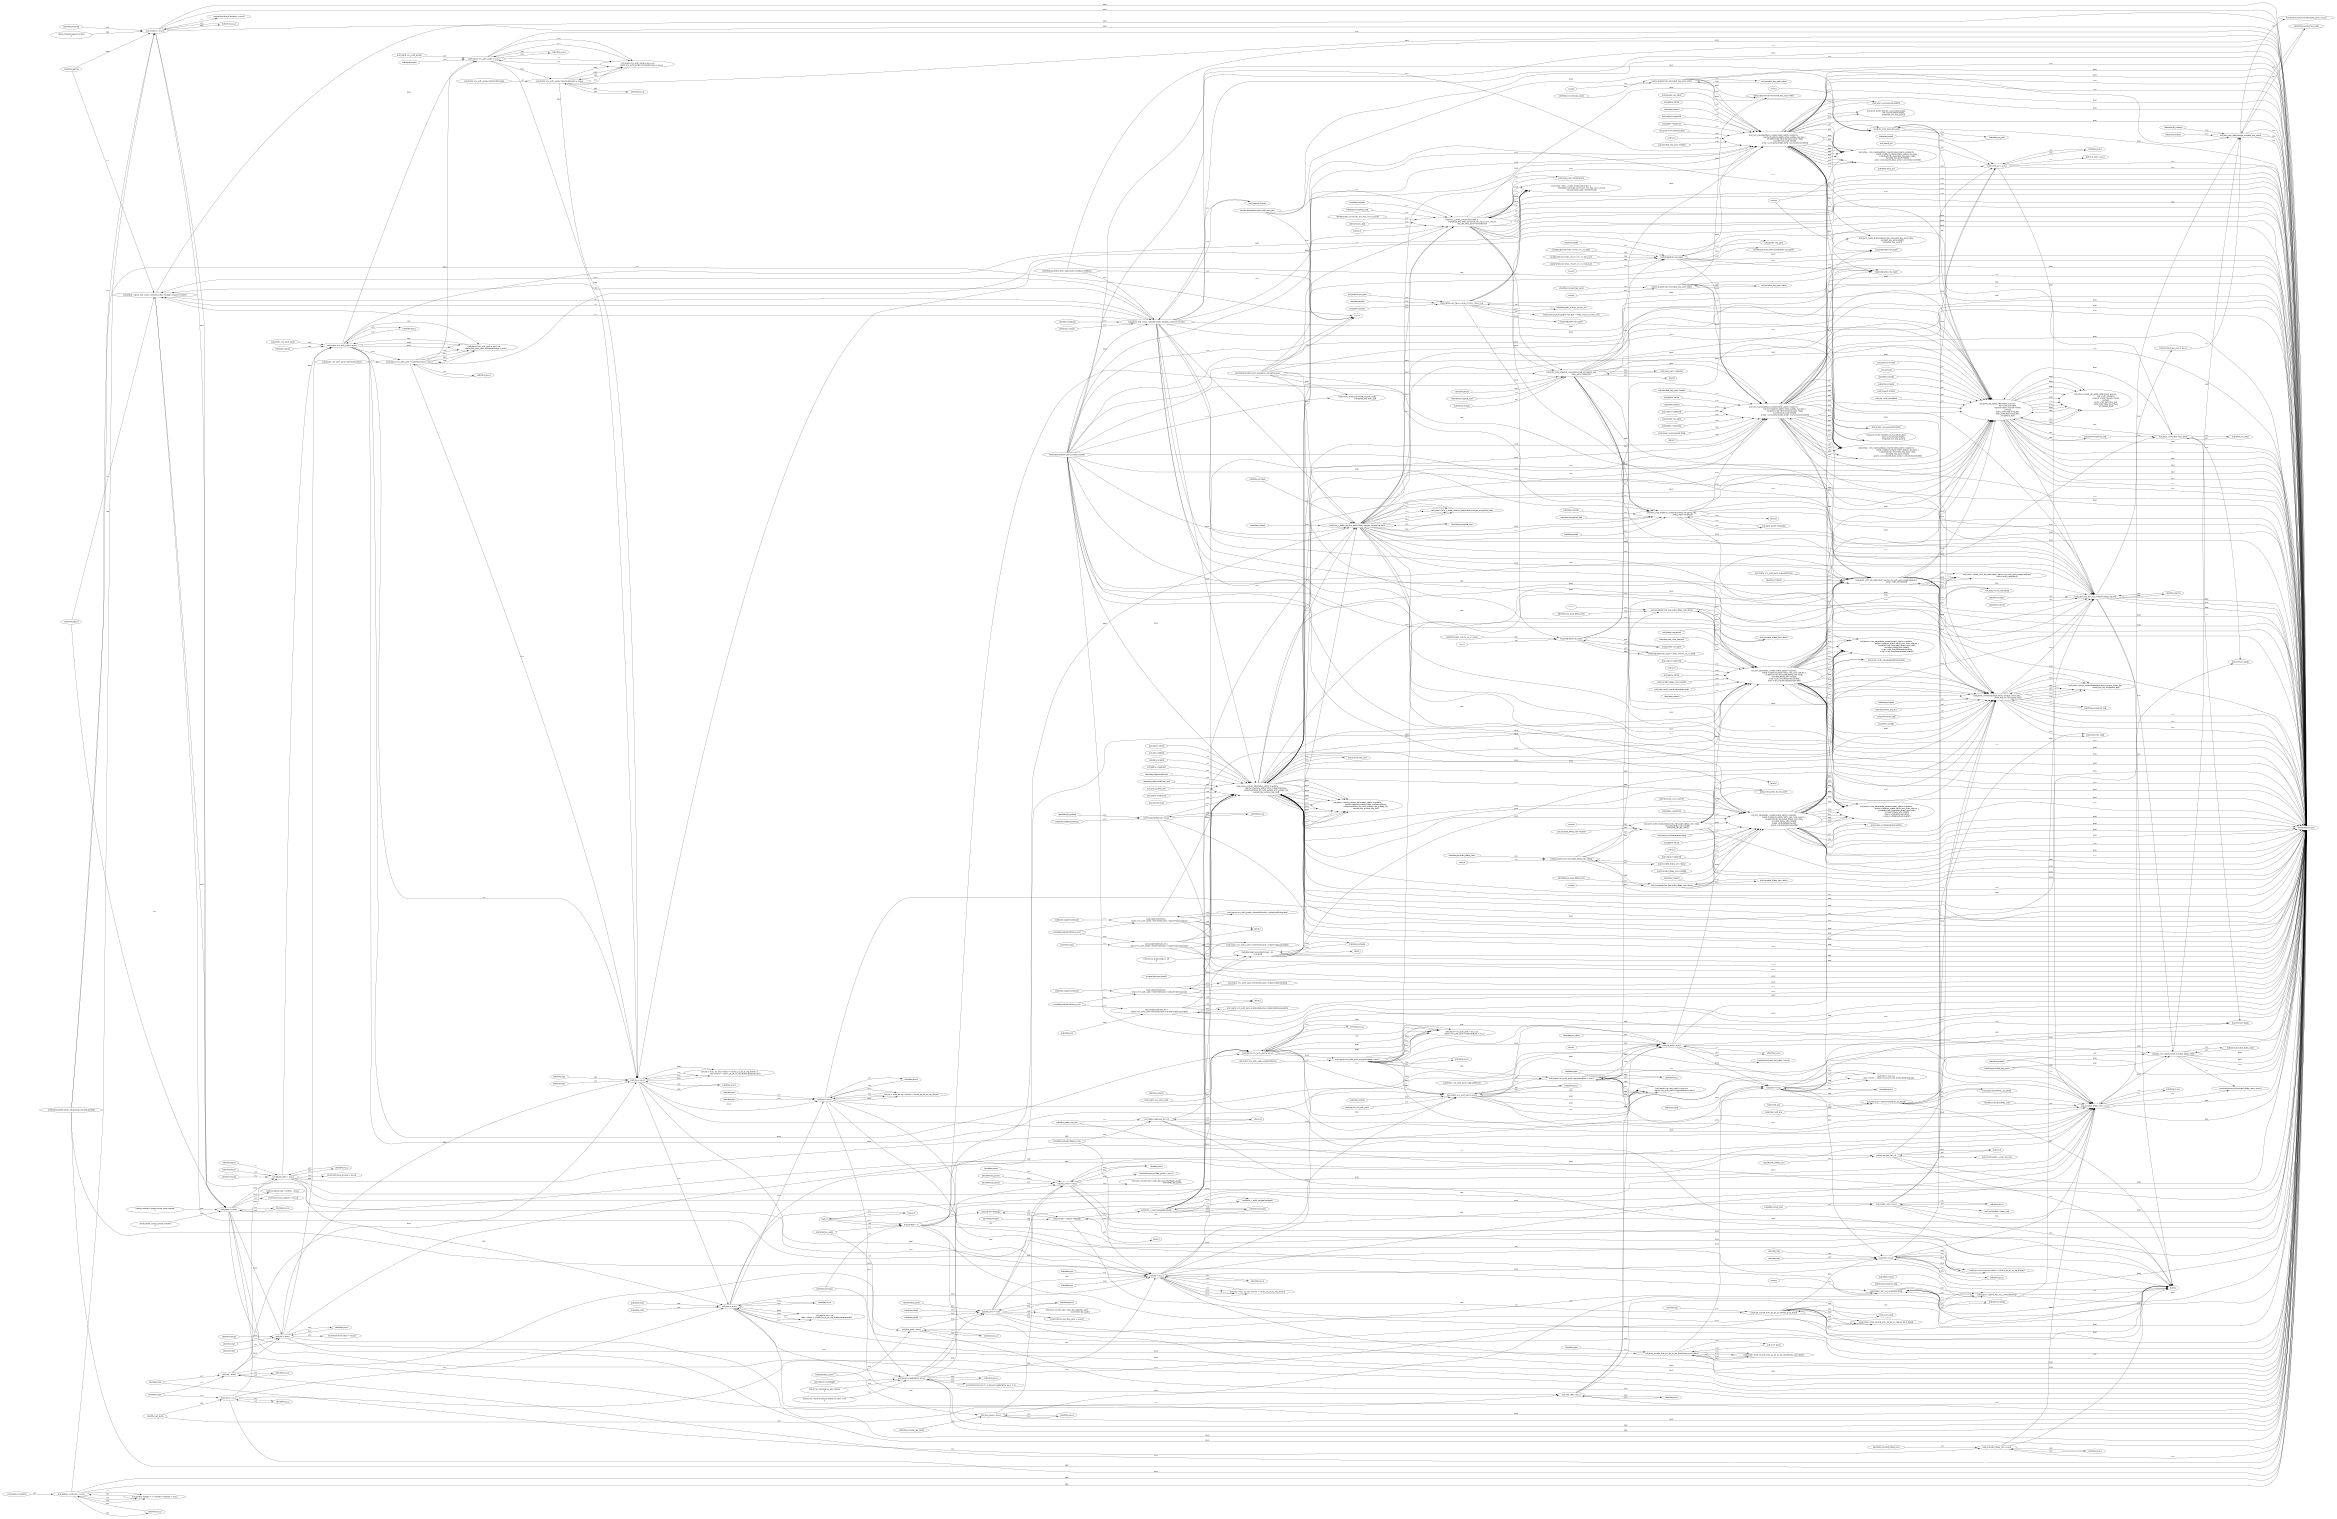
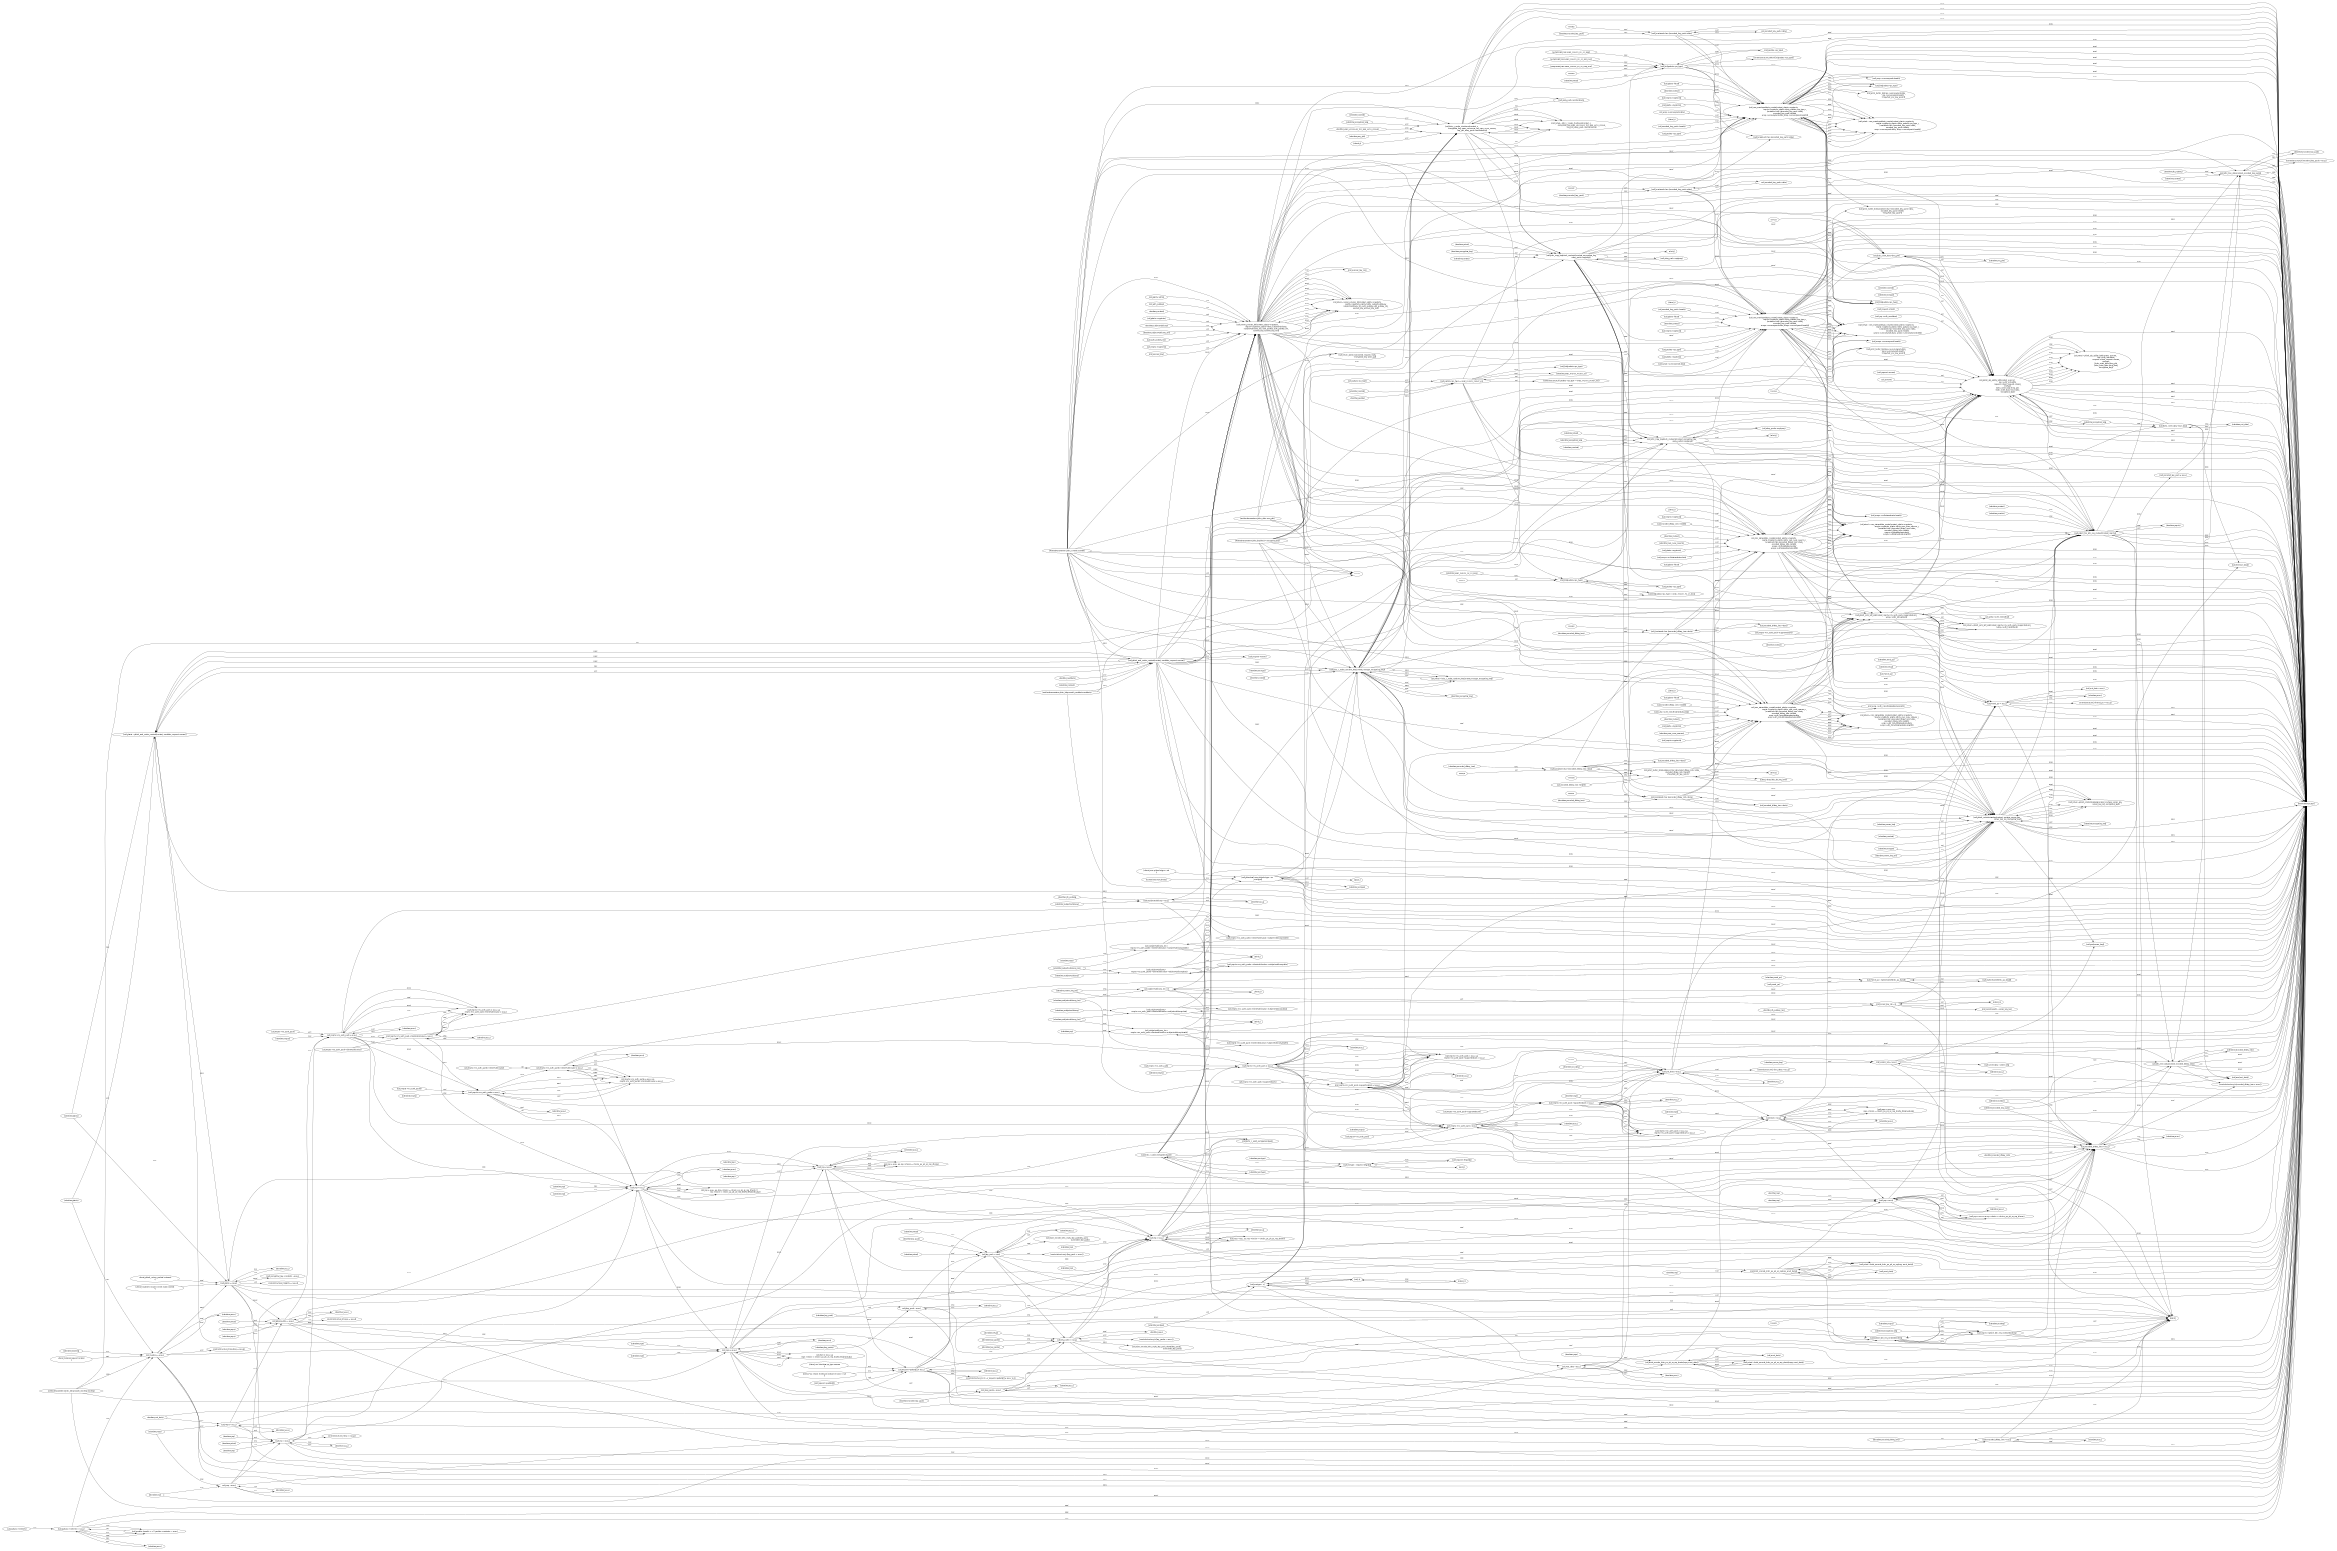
none -> (2095, 703)
(945, 1217) -> (1309, 1282)
